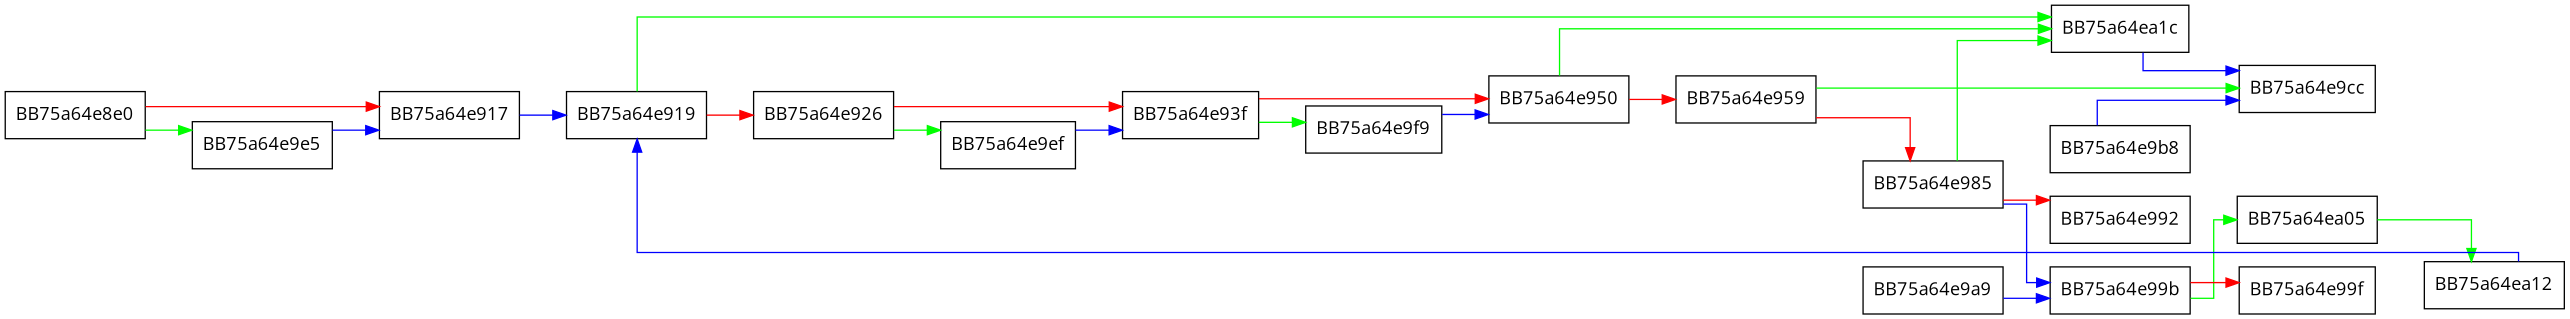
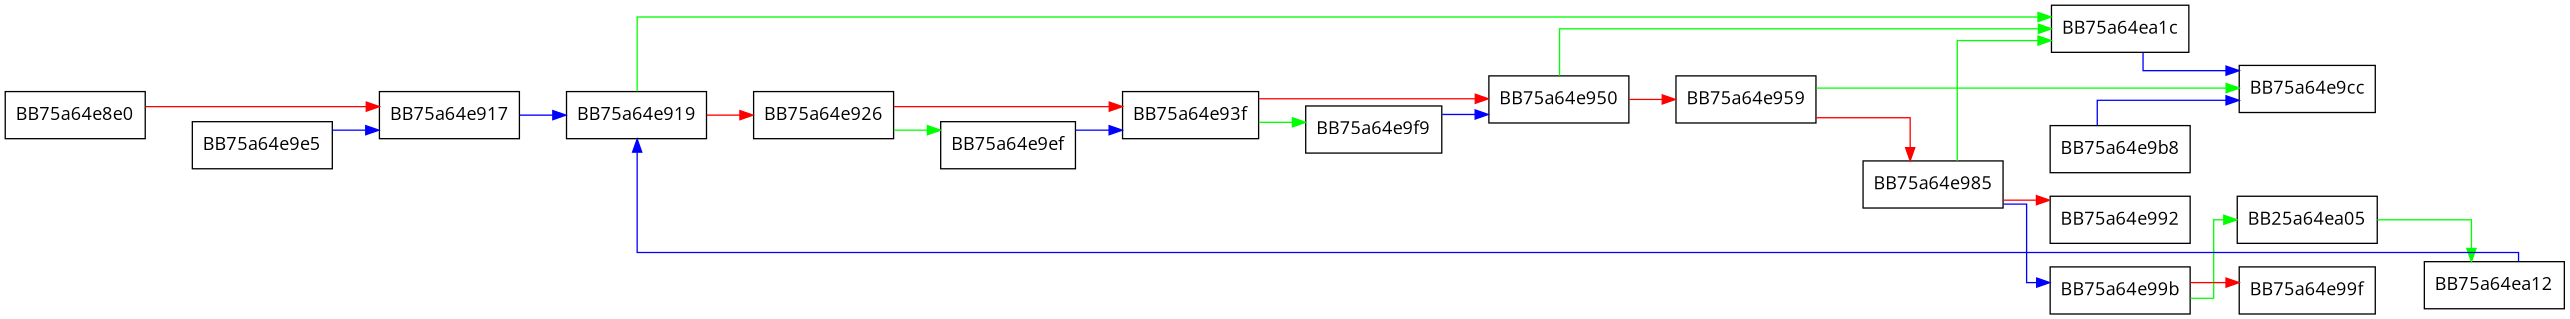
(162, 130) -> none
(2307, 220) -> (2307, 220)
(1933, 290) -> none
